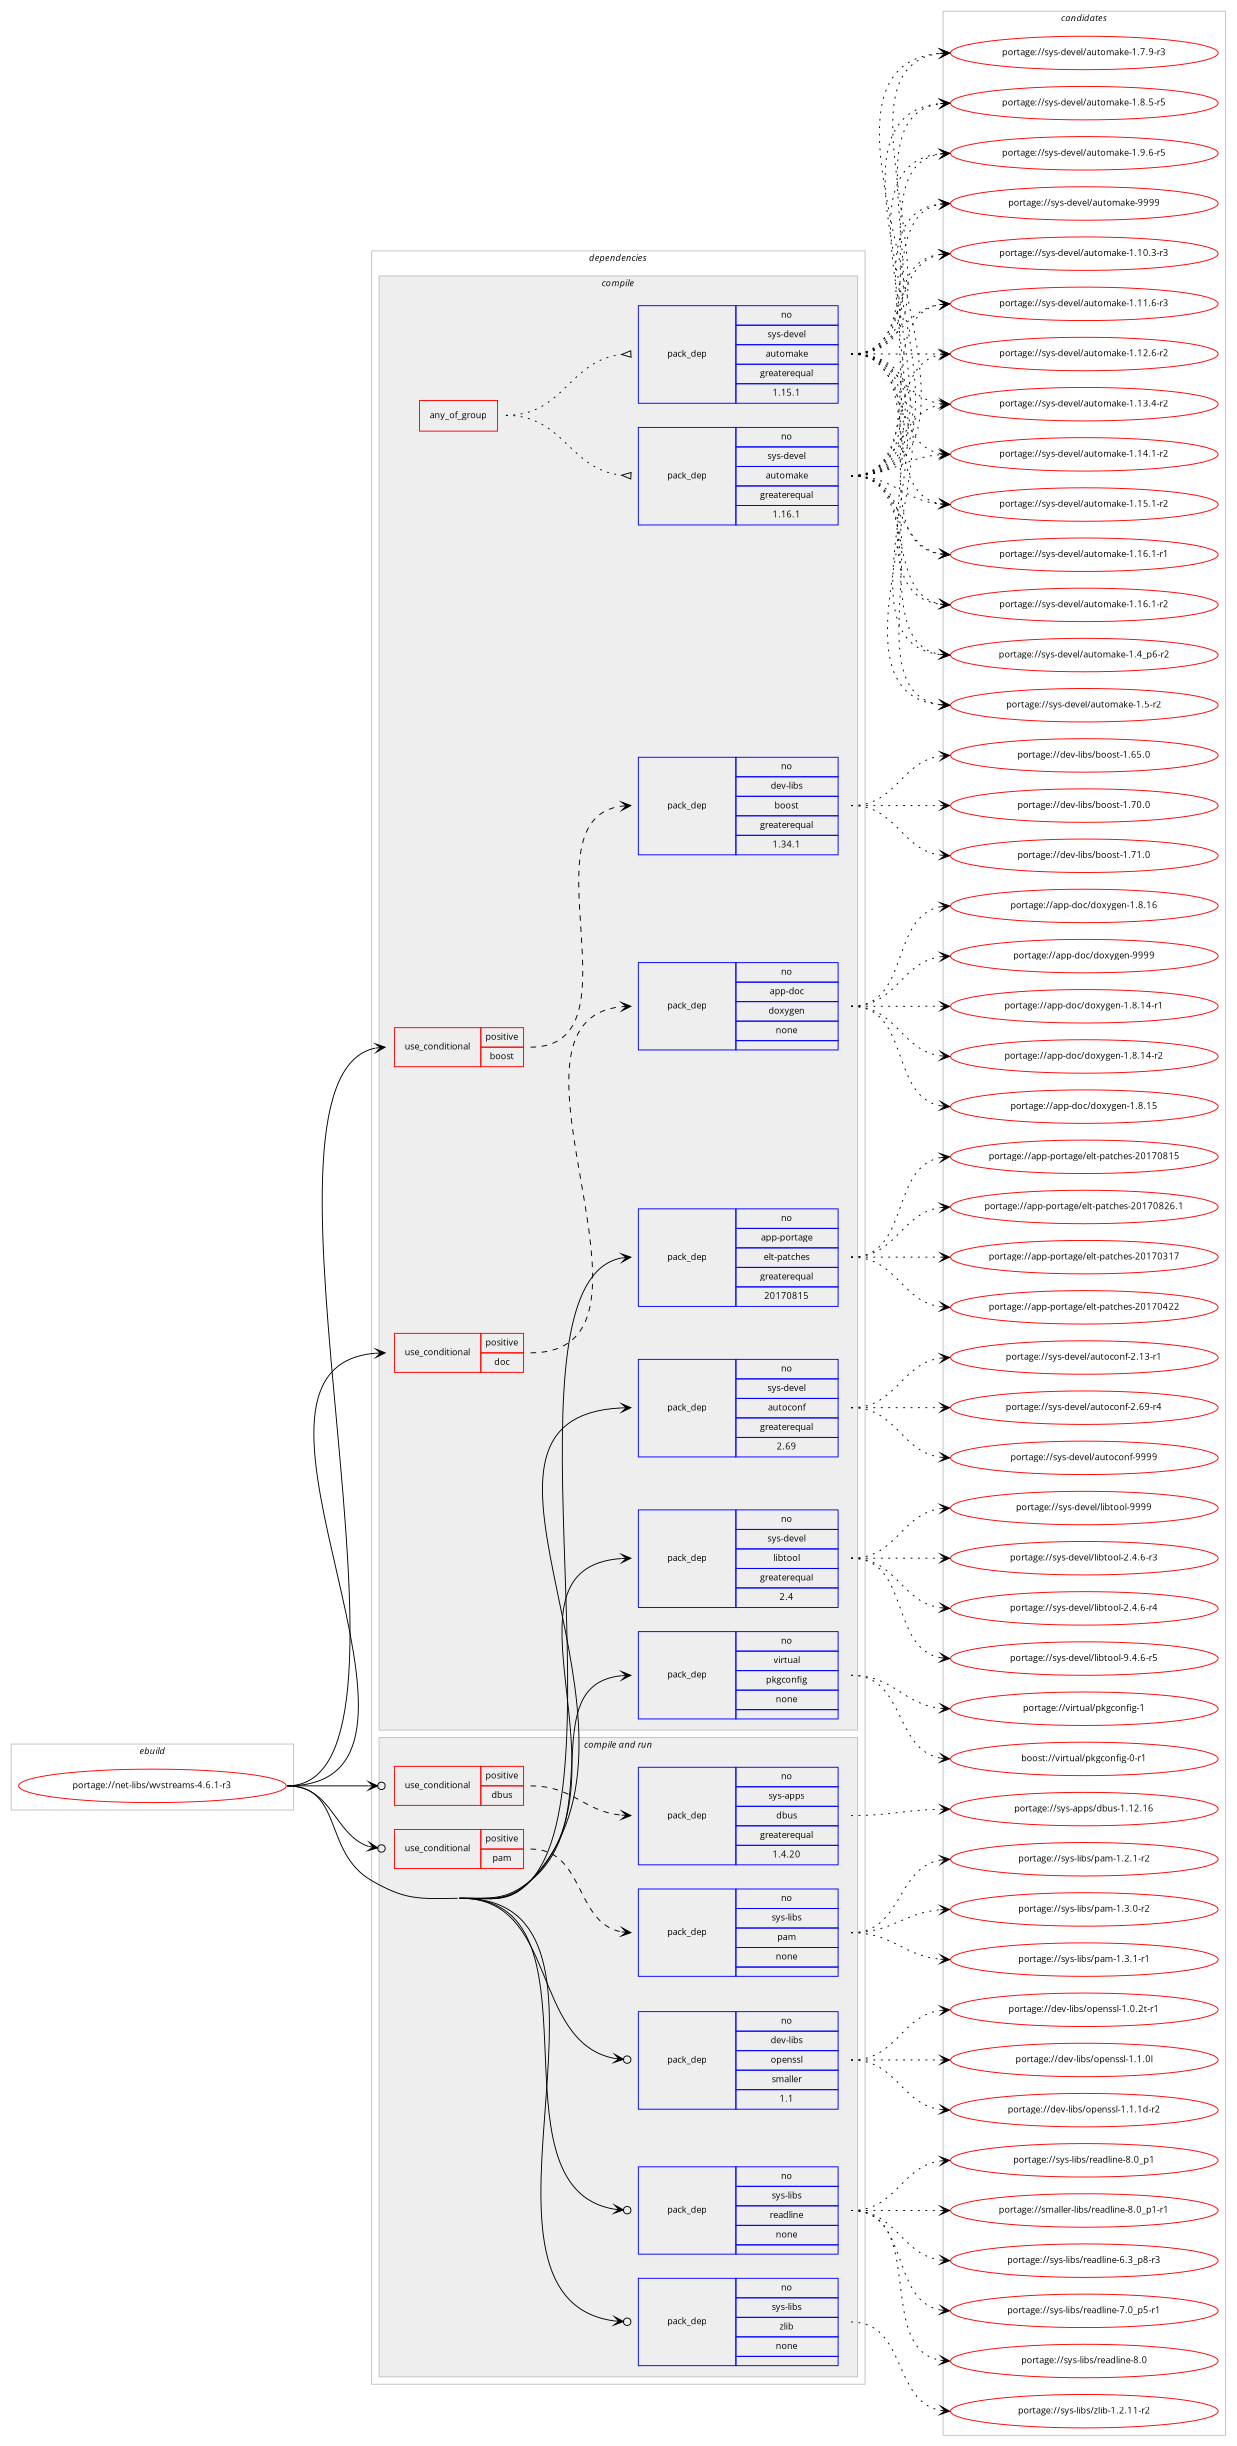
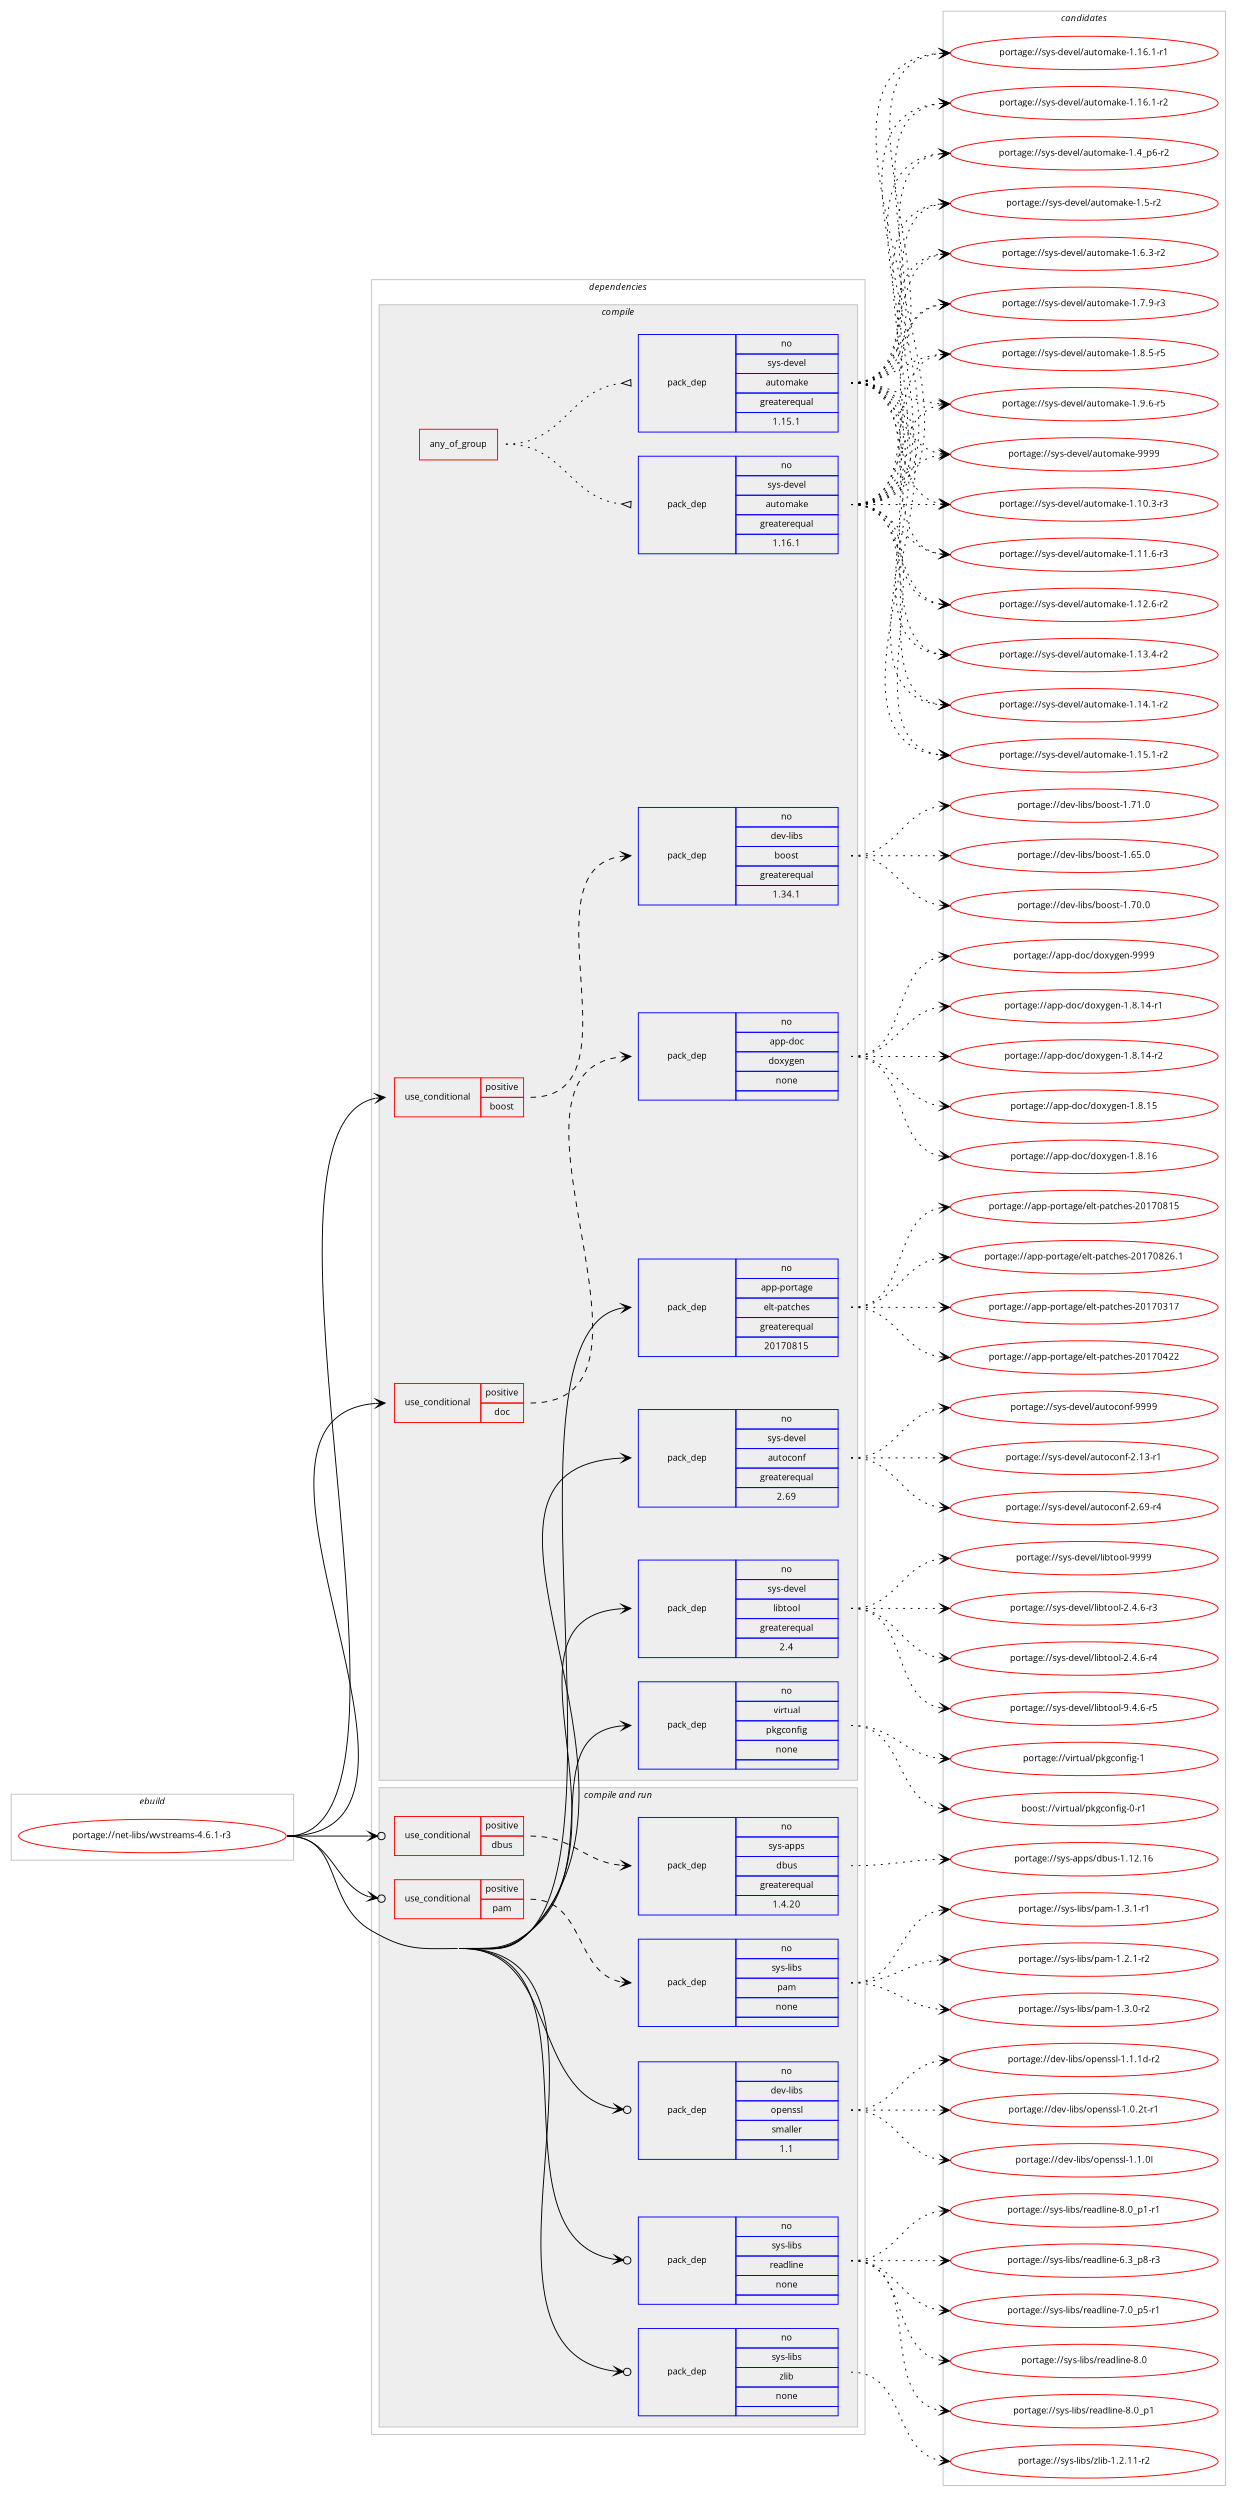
none -> (1084, 254)
(1084, 2210) -> (1084, 2210)
